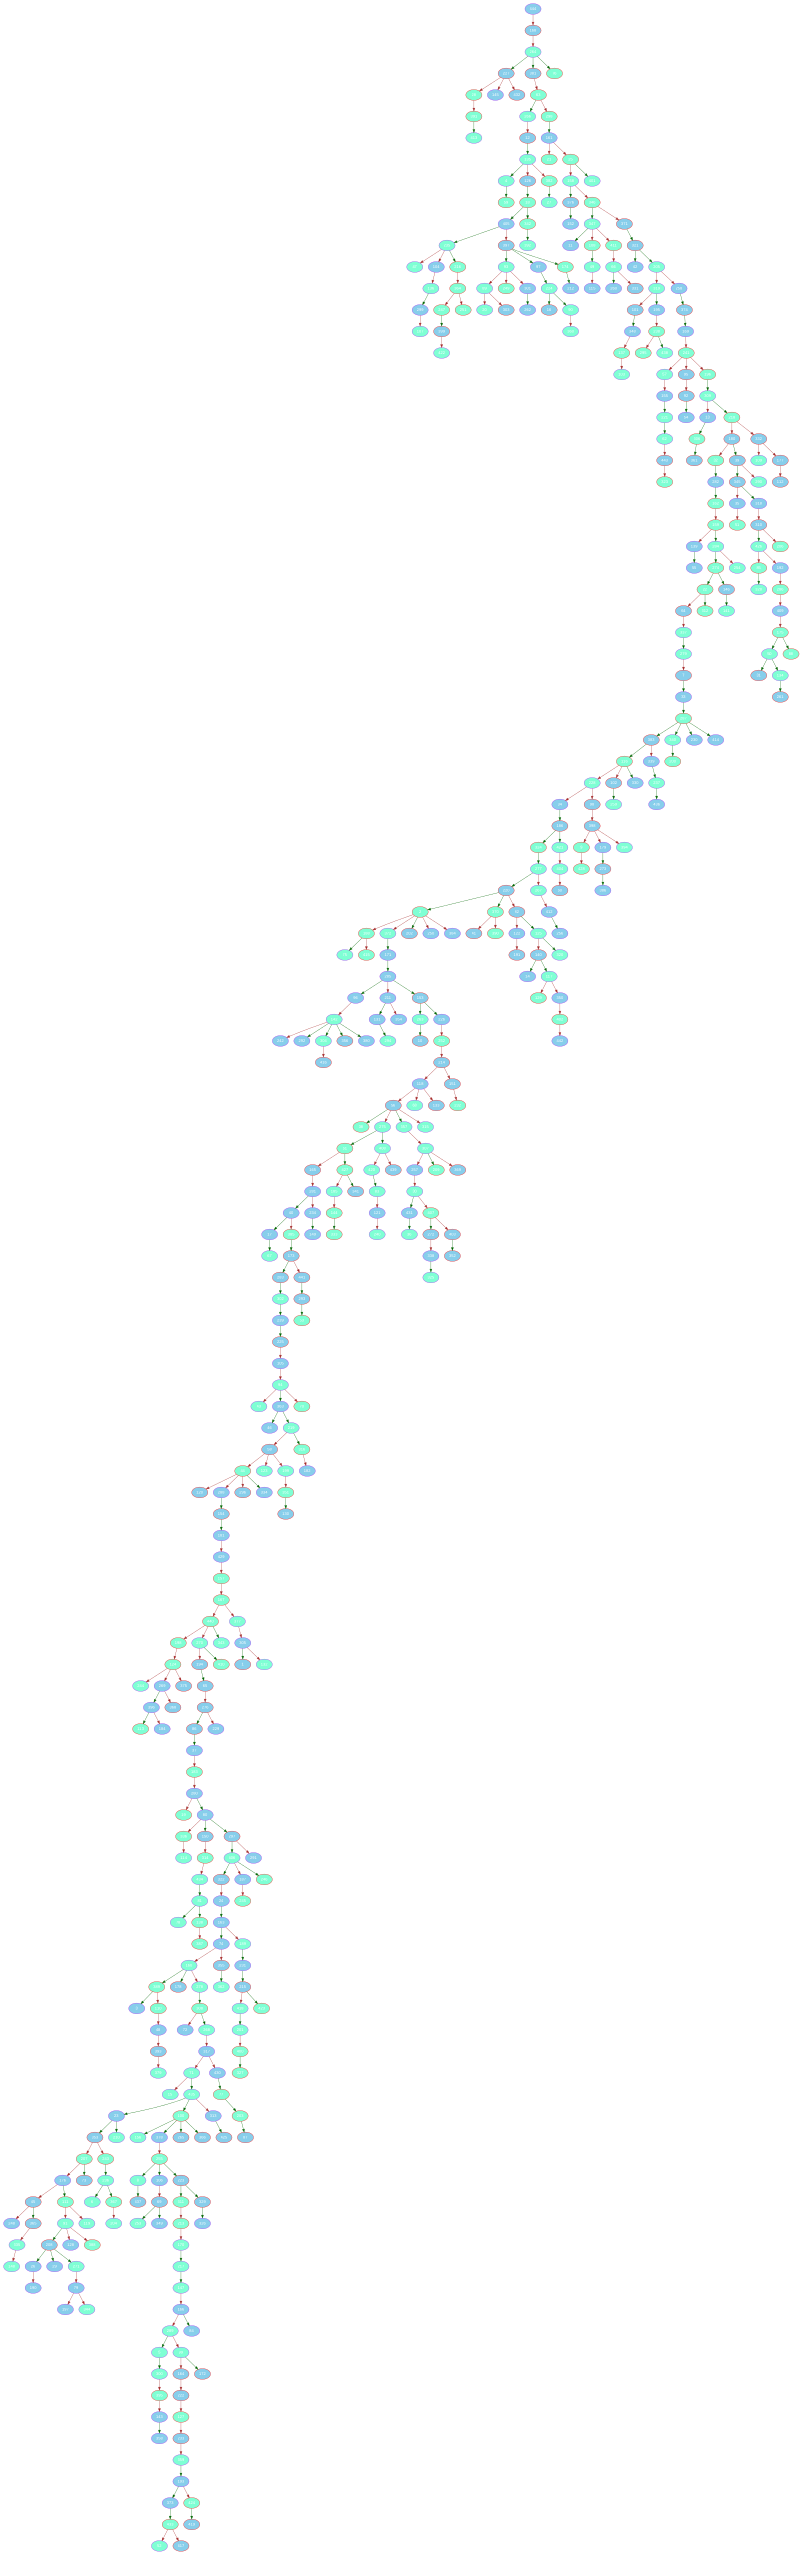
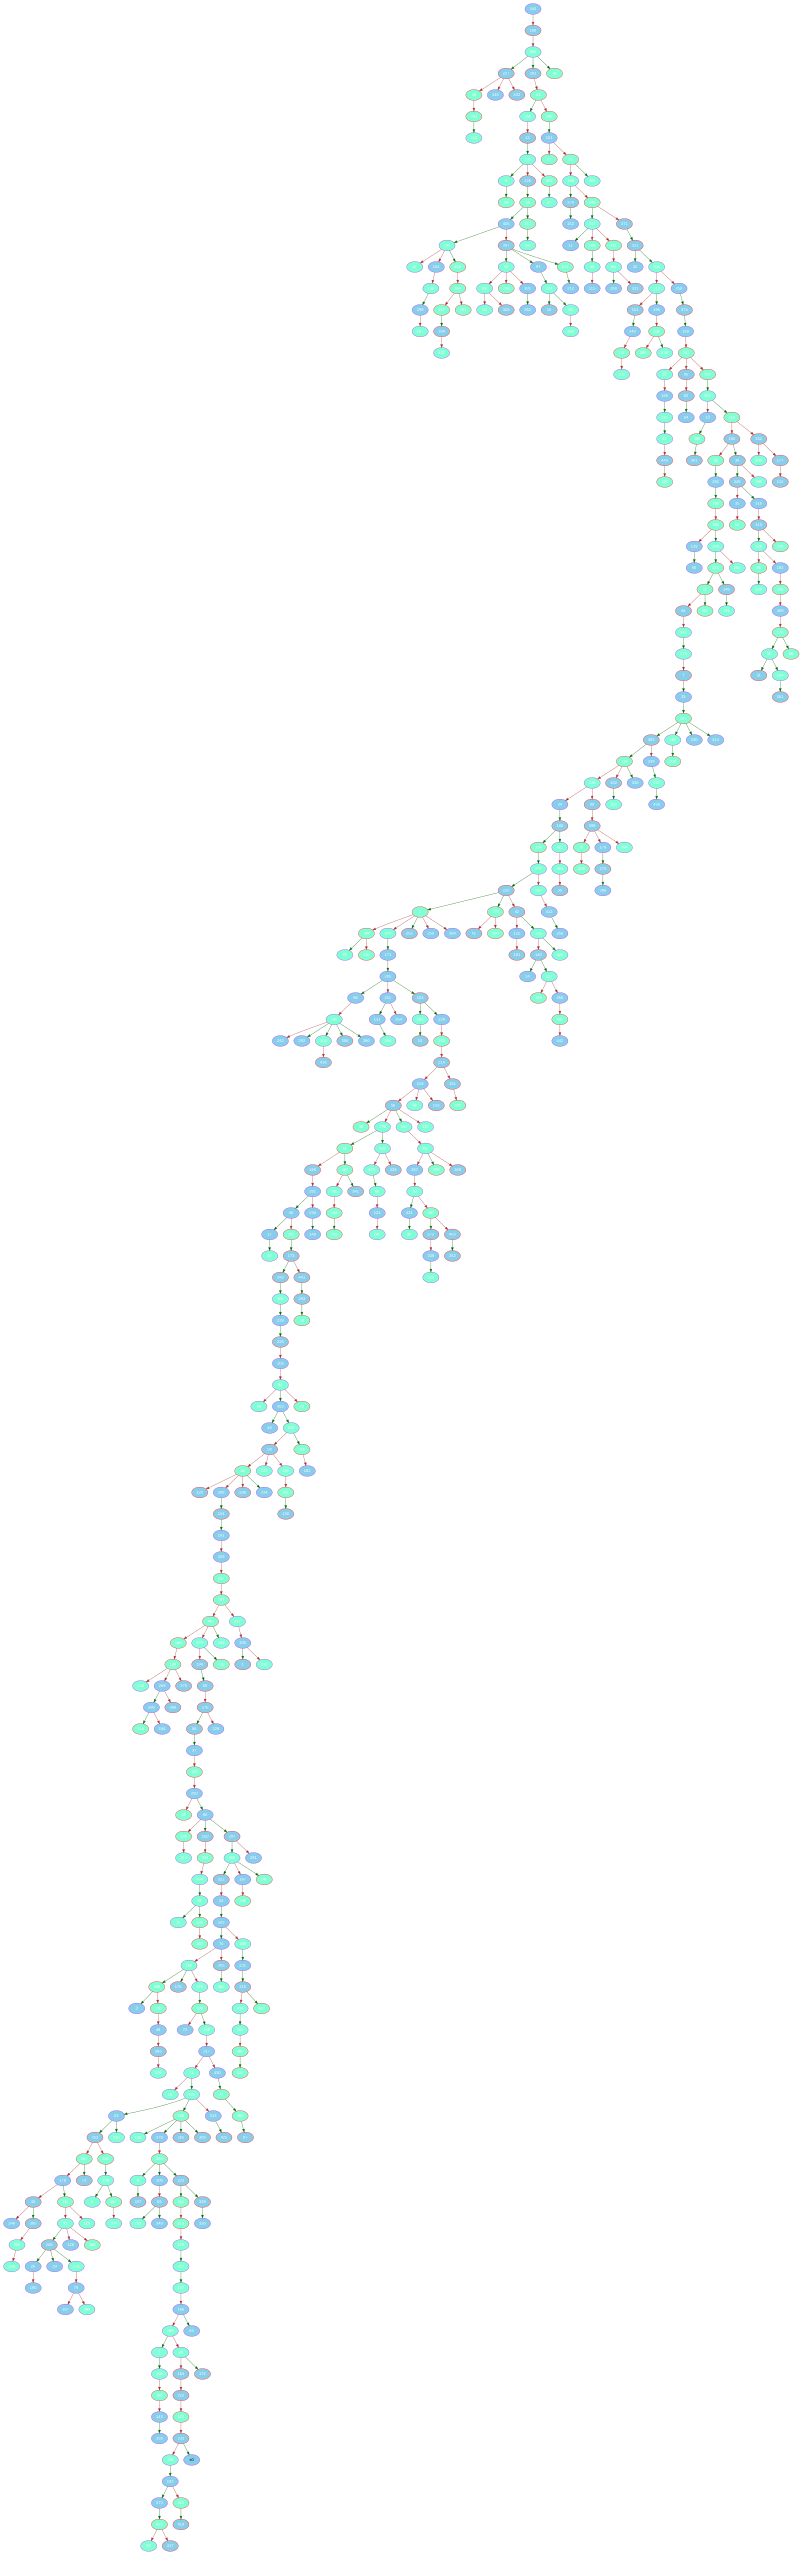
none -> (192, 2460)
